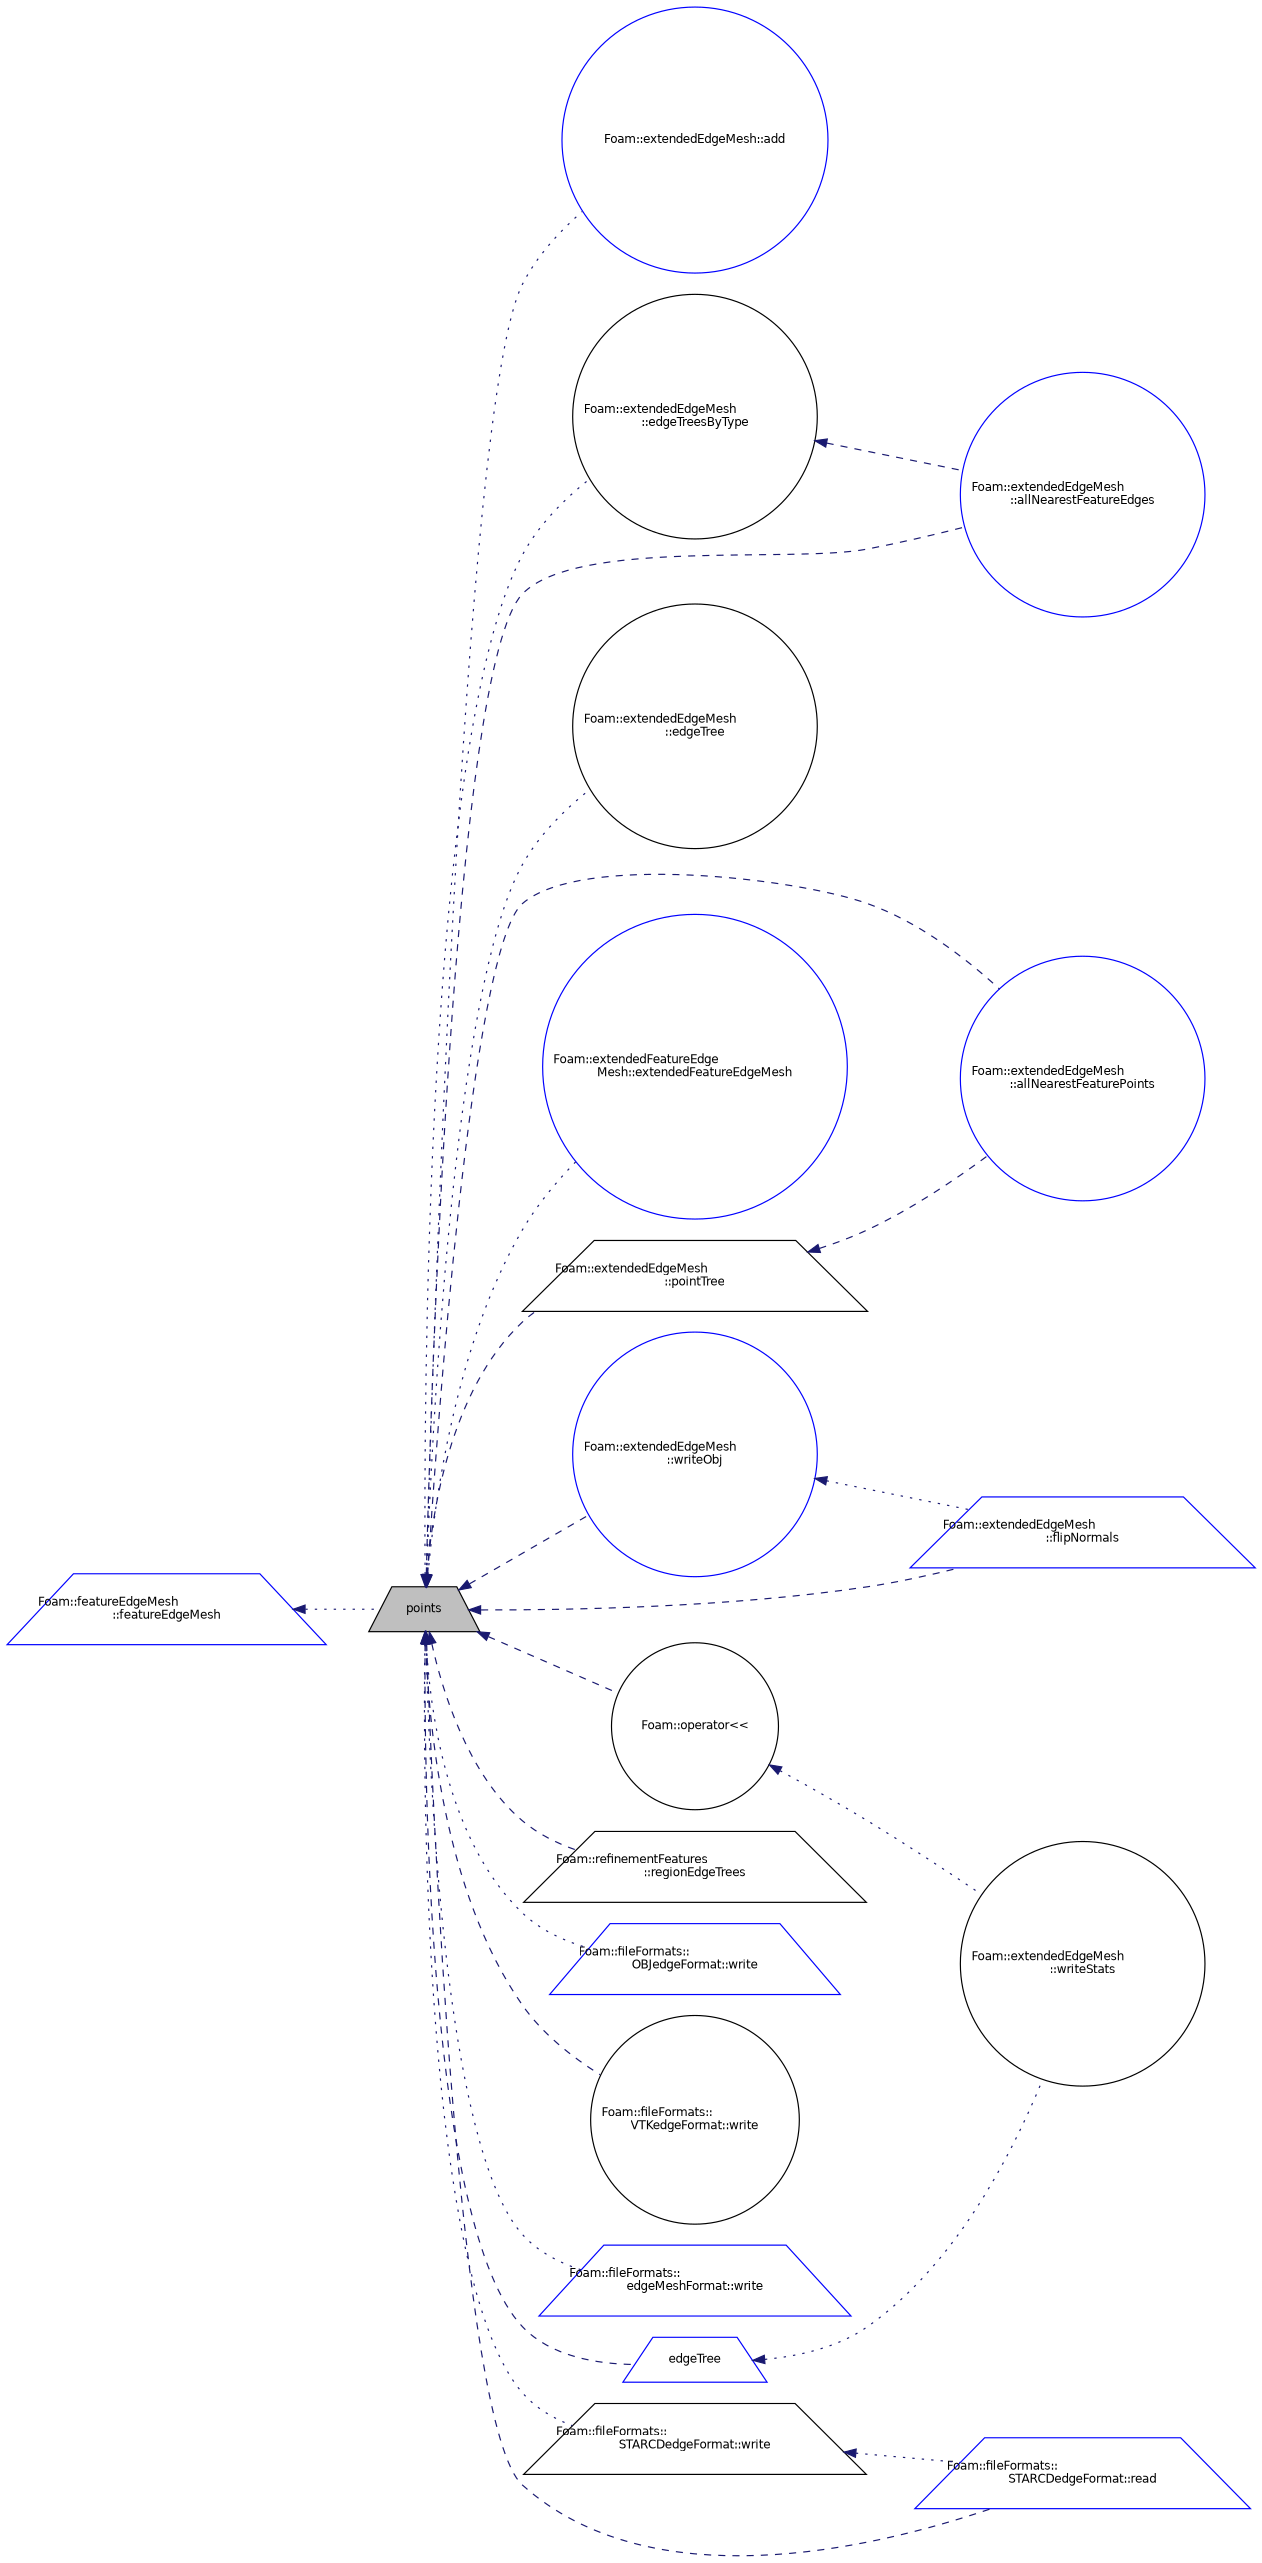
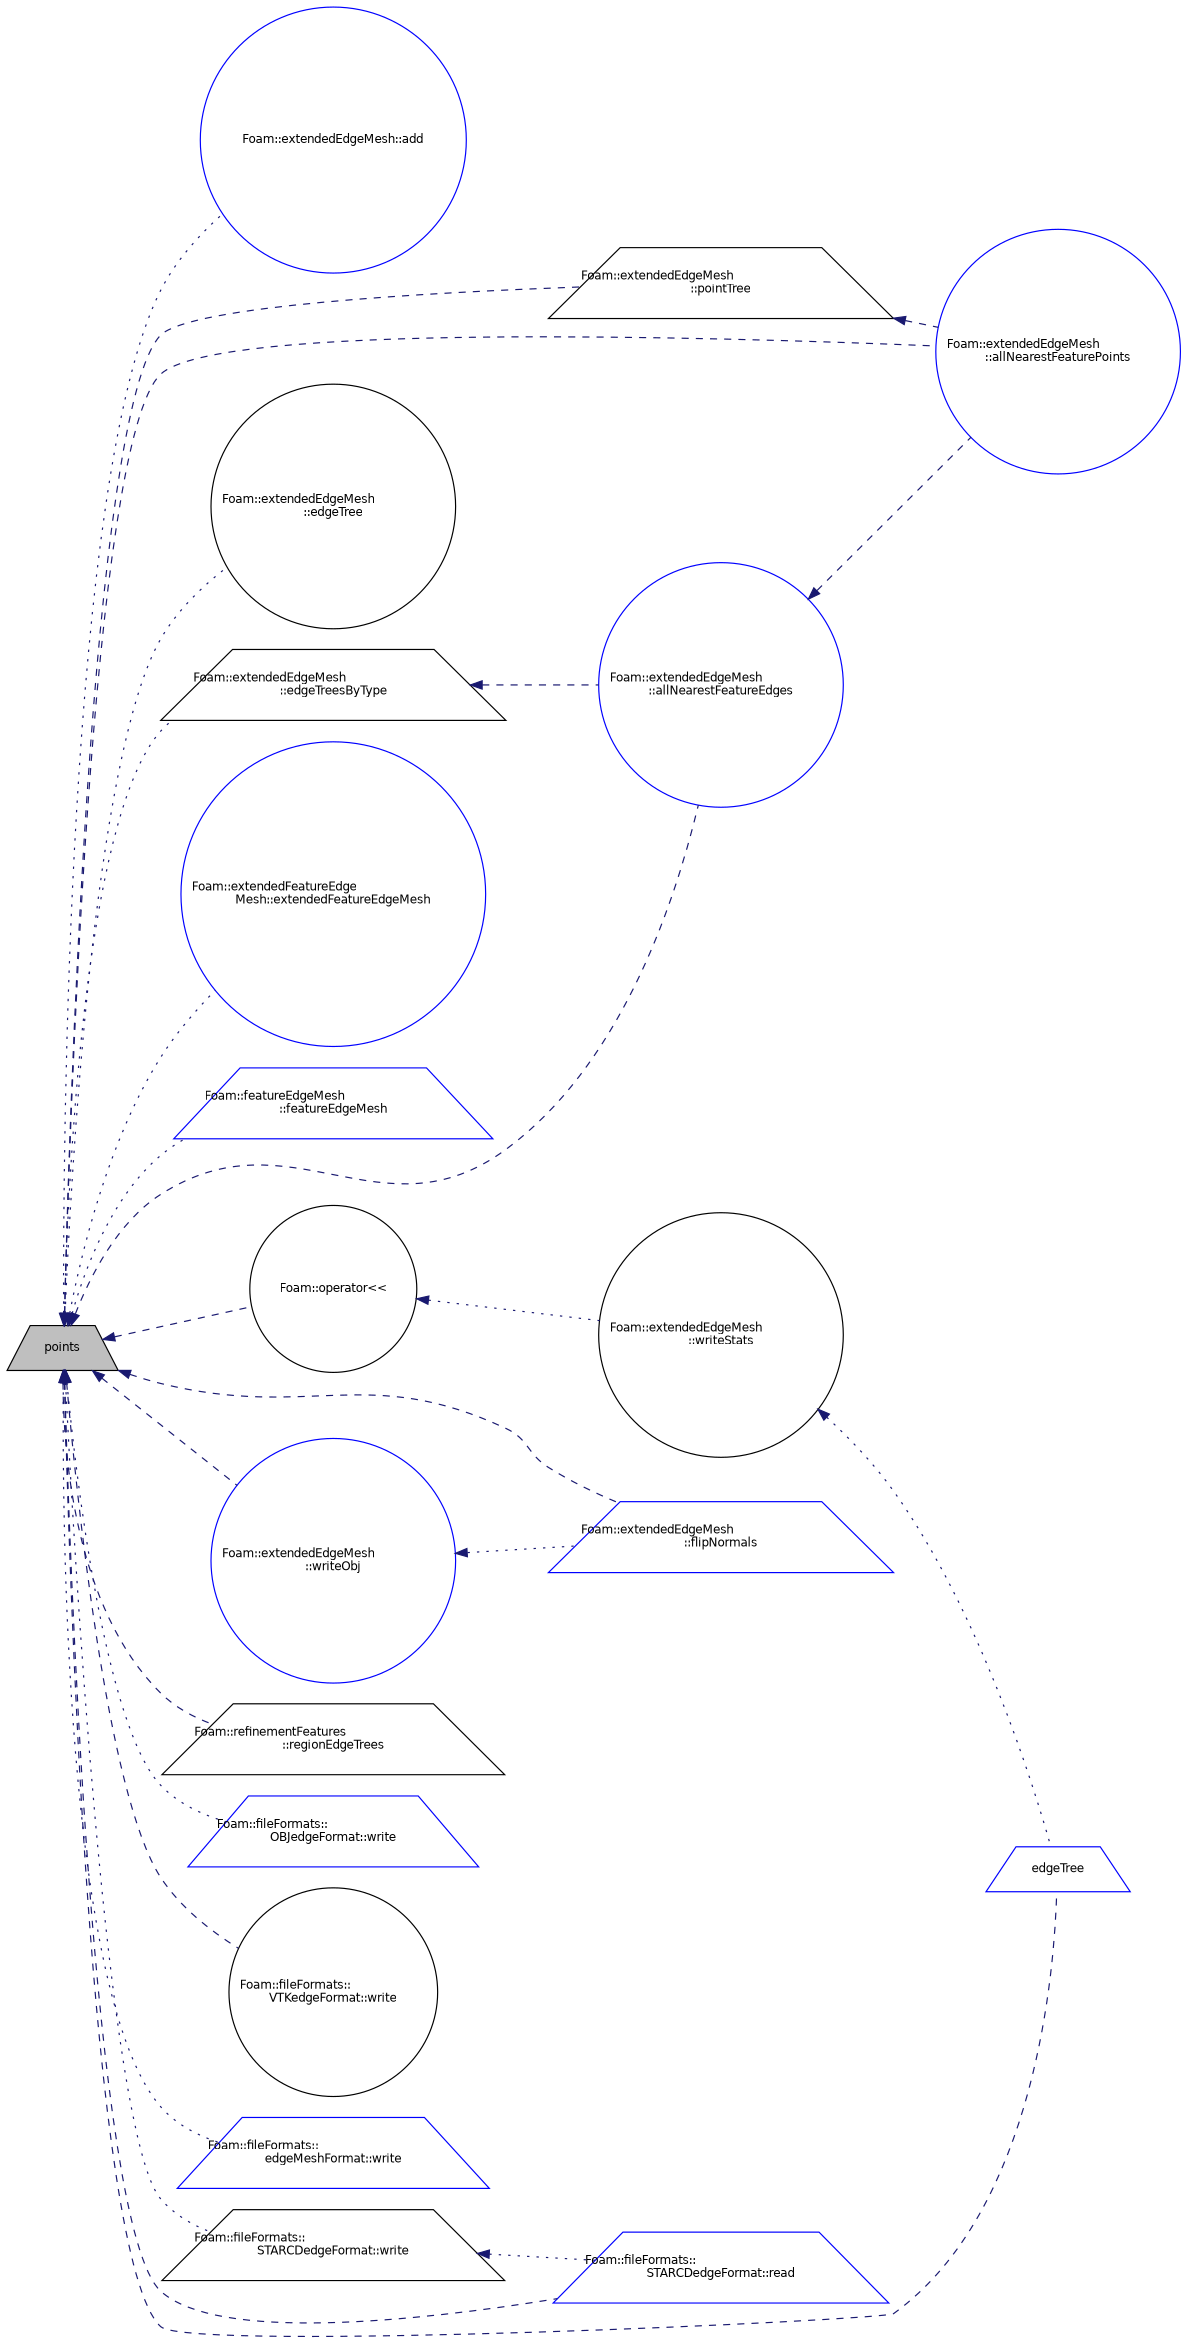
(695, 417) -> (333, 685)
none -> (894, 514)
(343, 1609) -> (113, 1215)
(939, 2259) -> (966, 1617)
